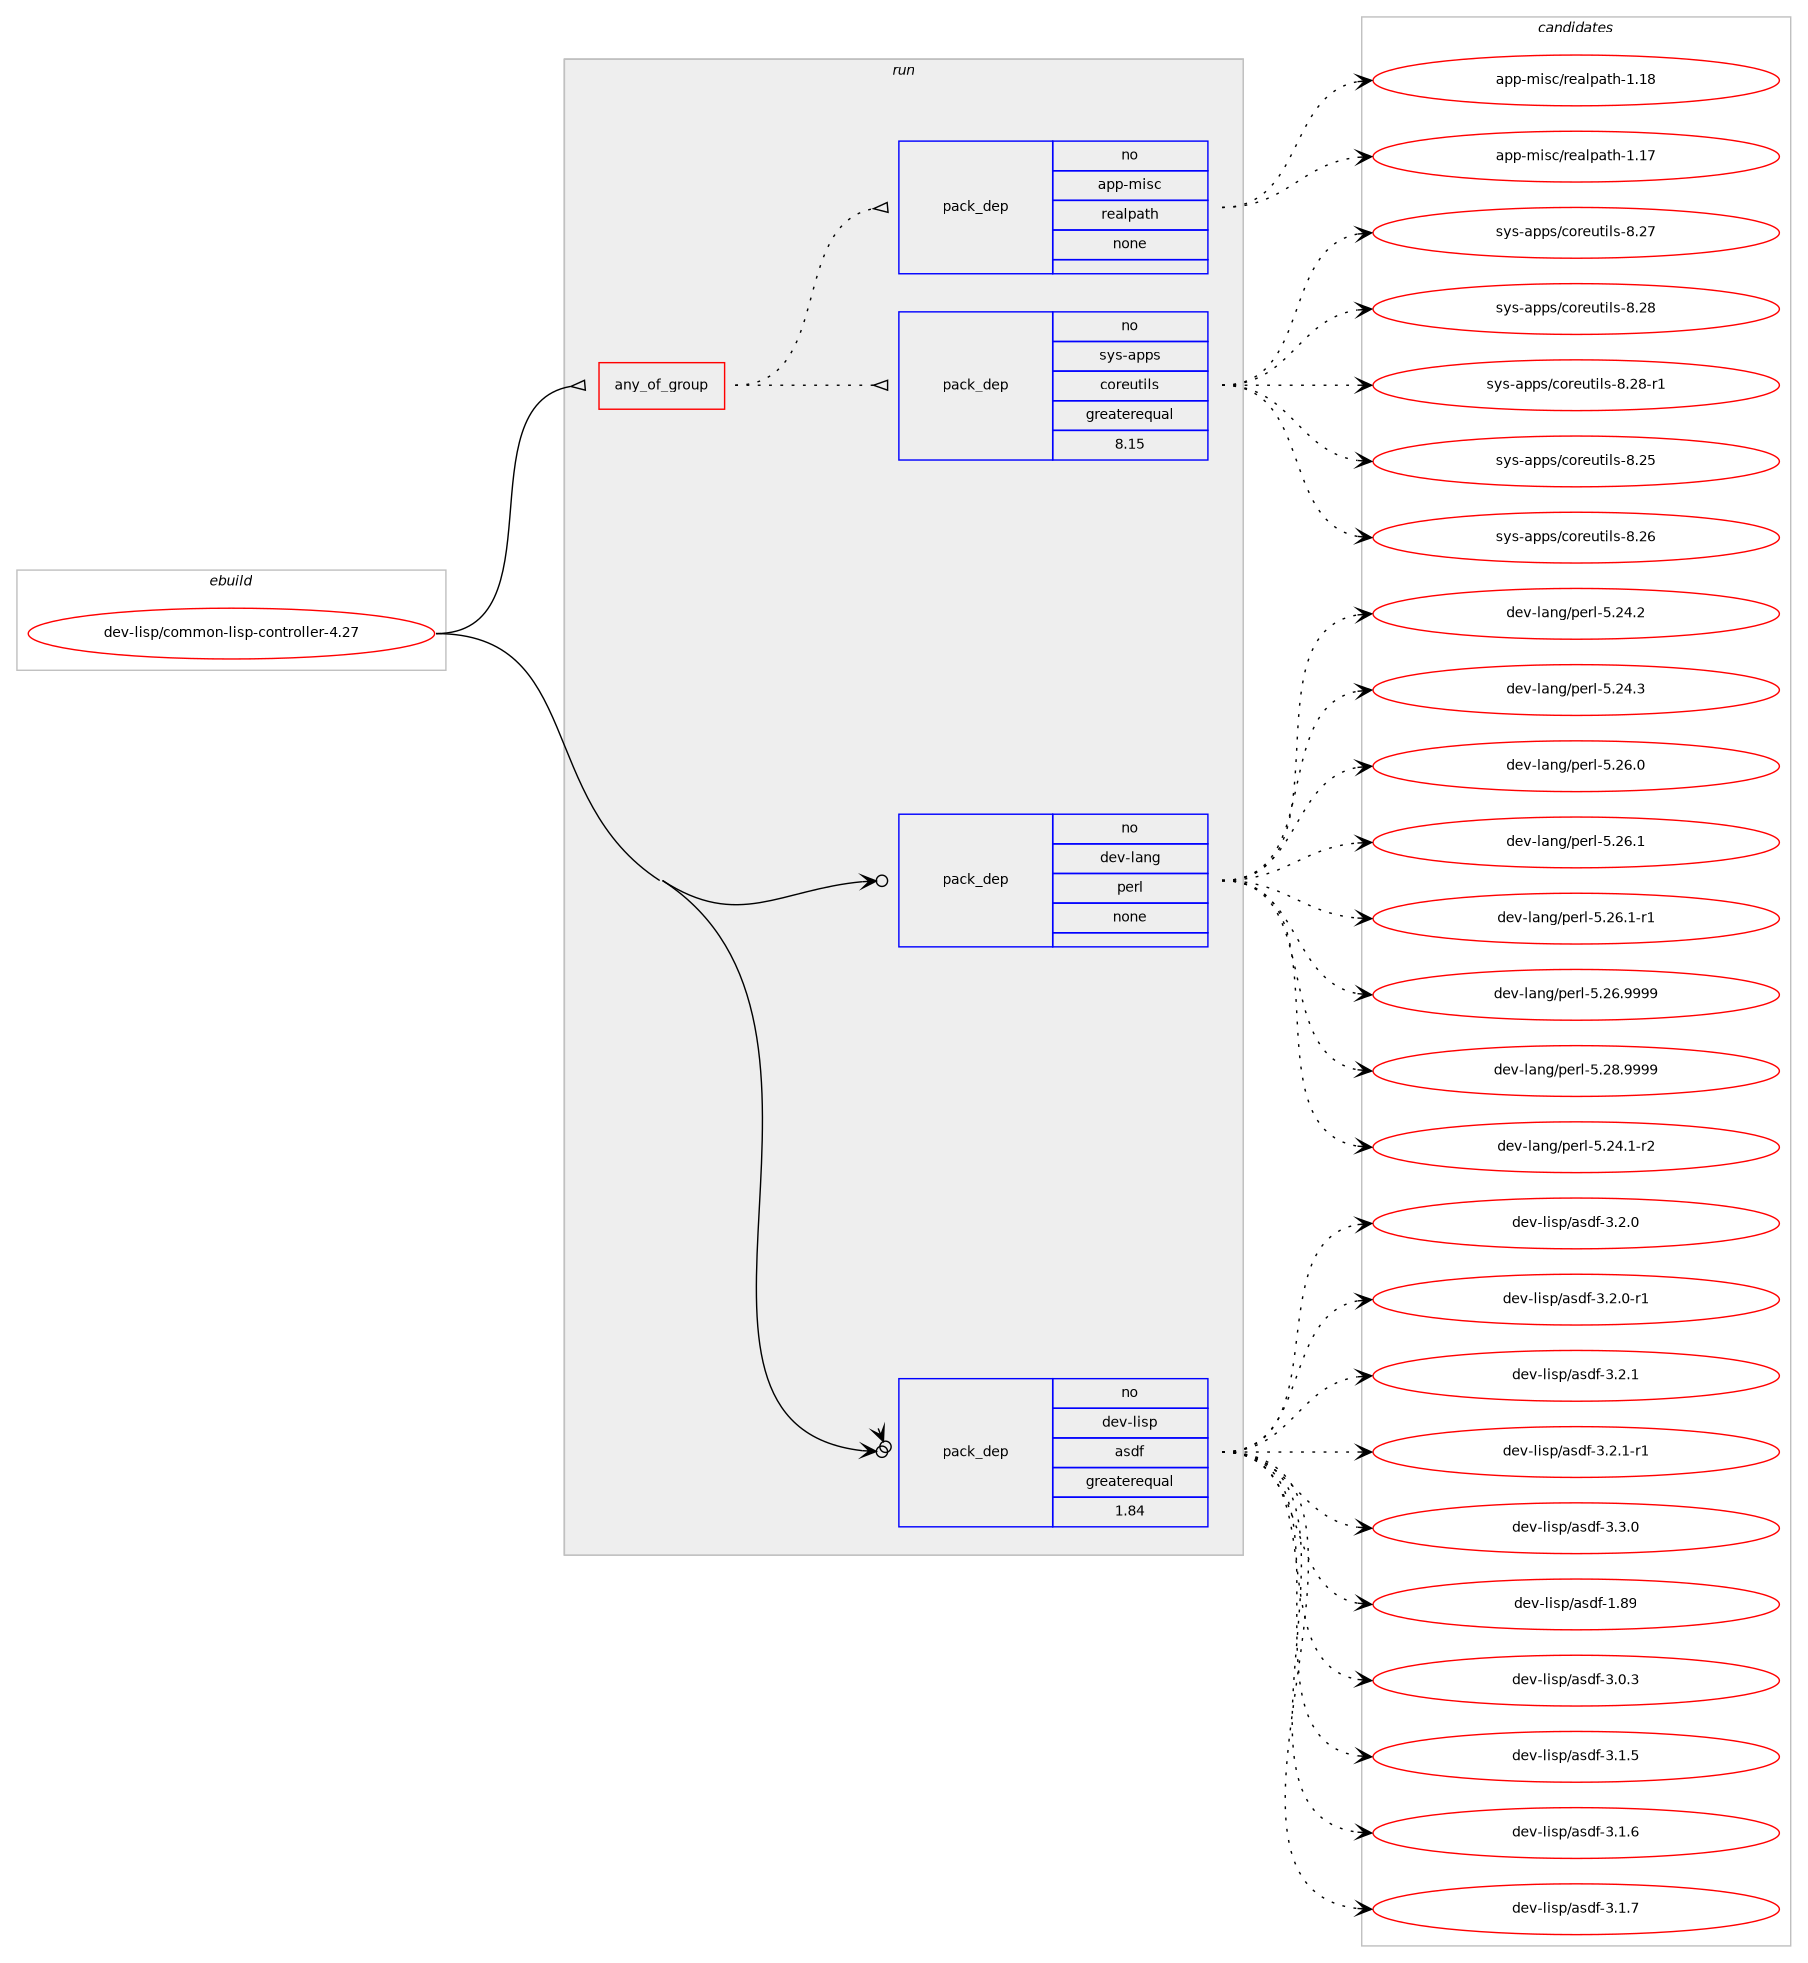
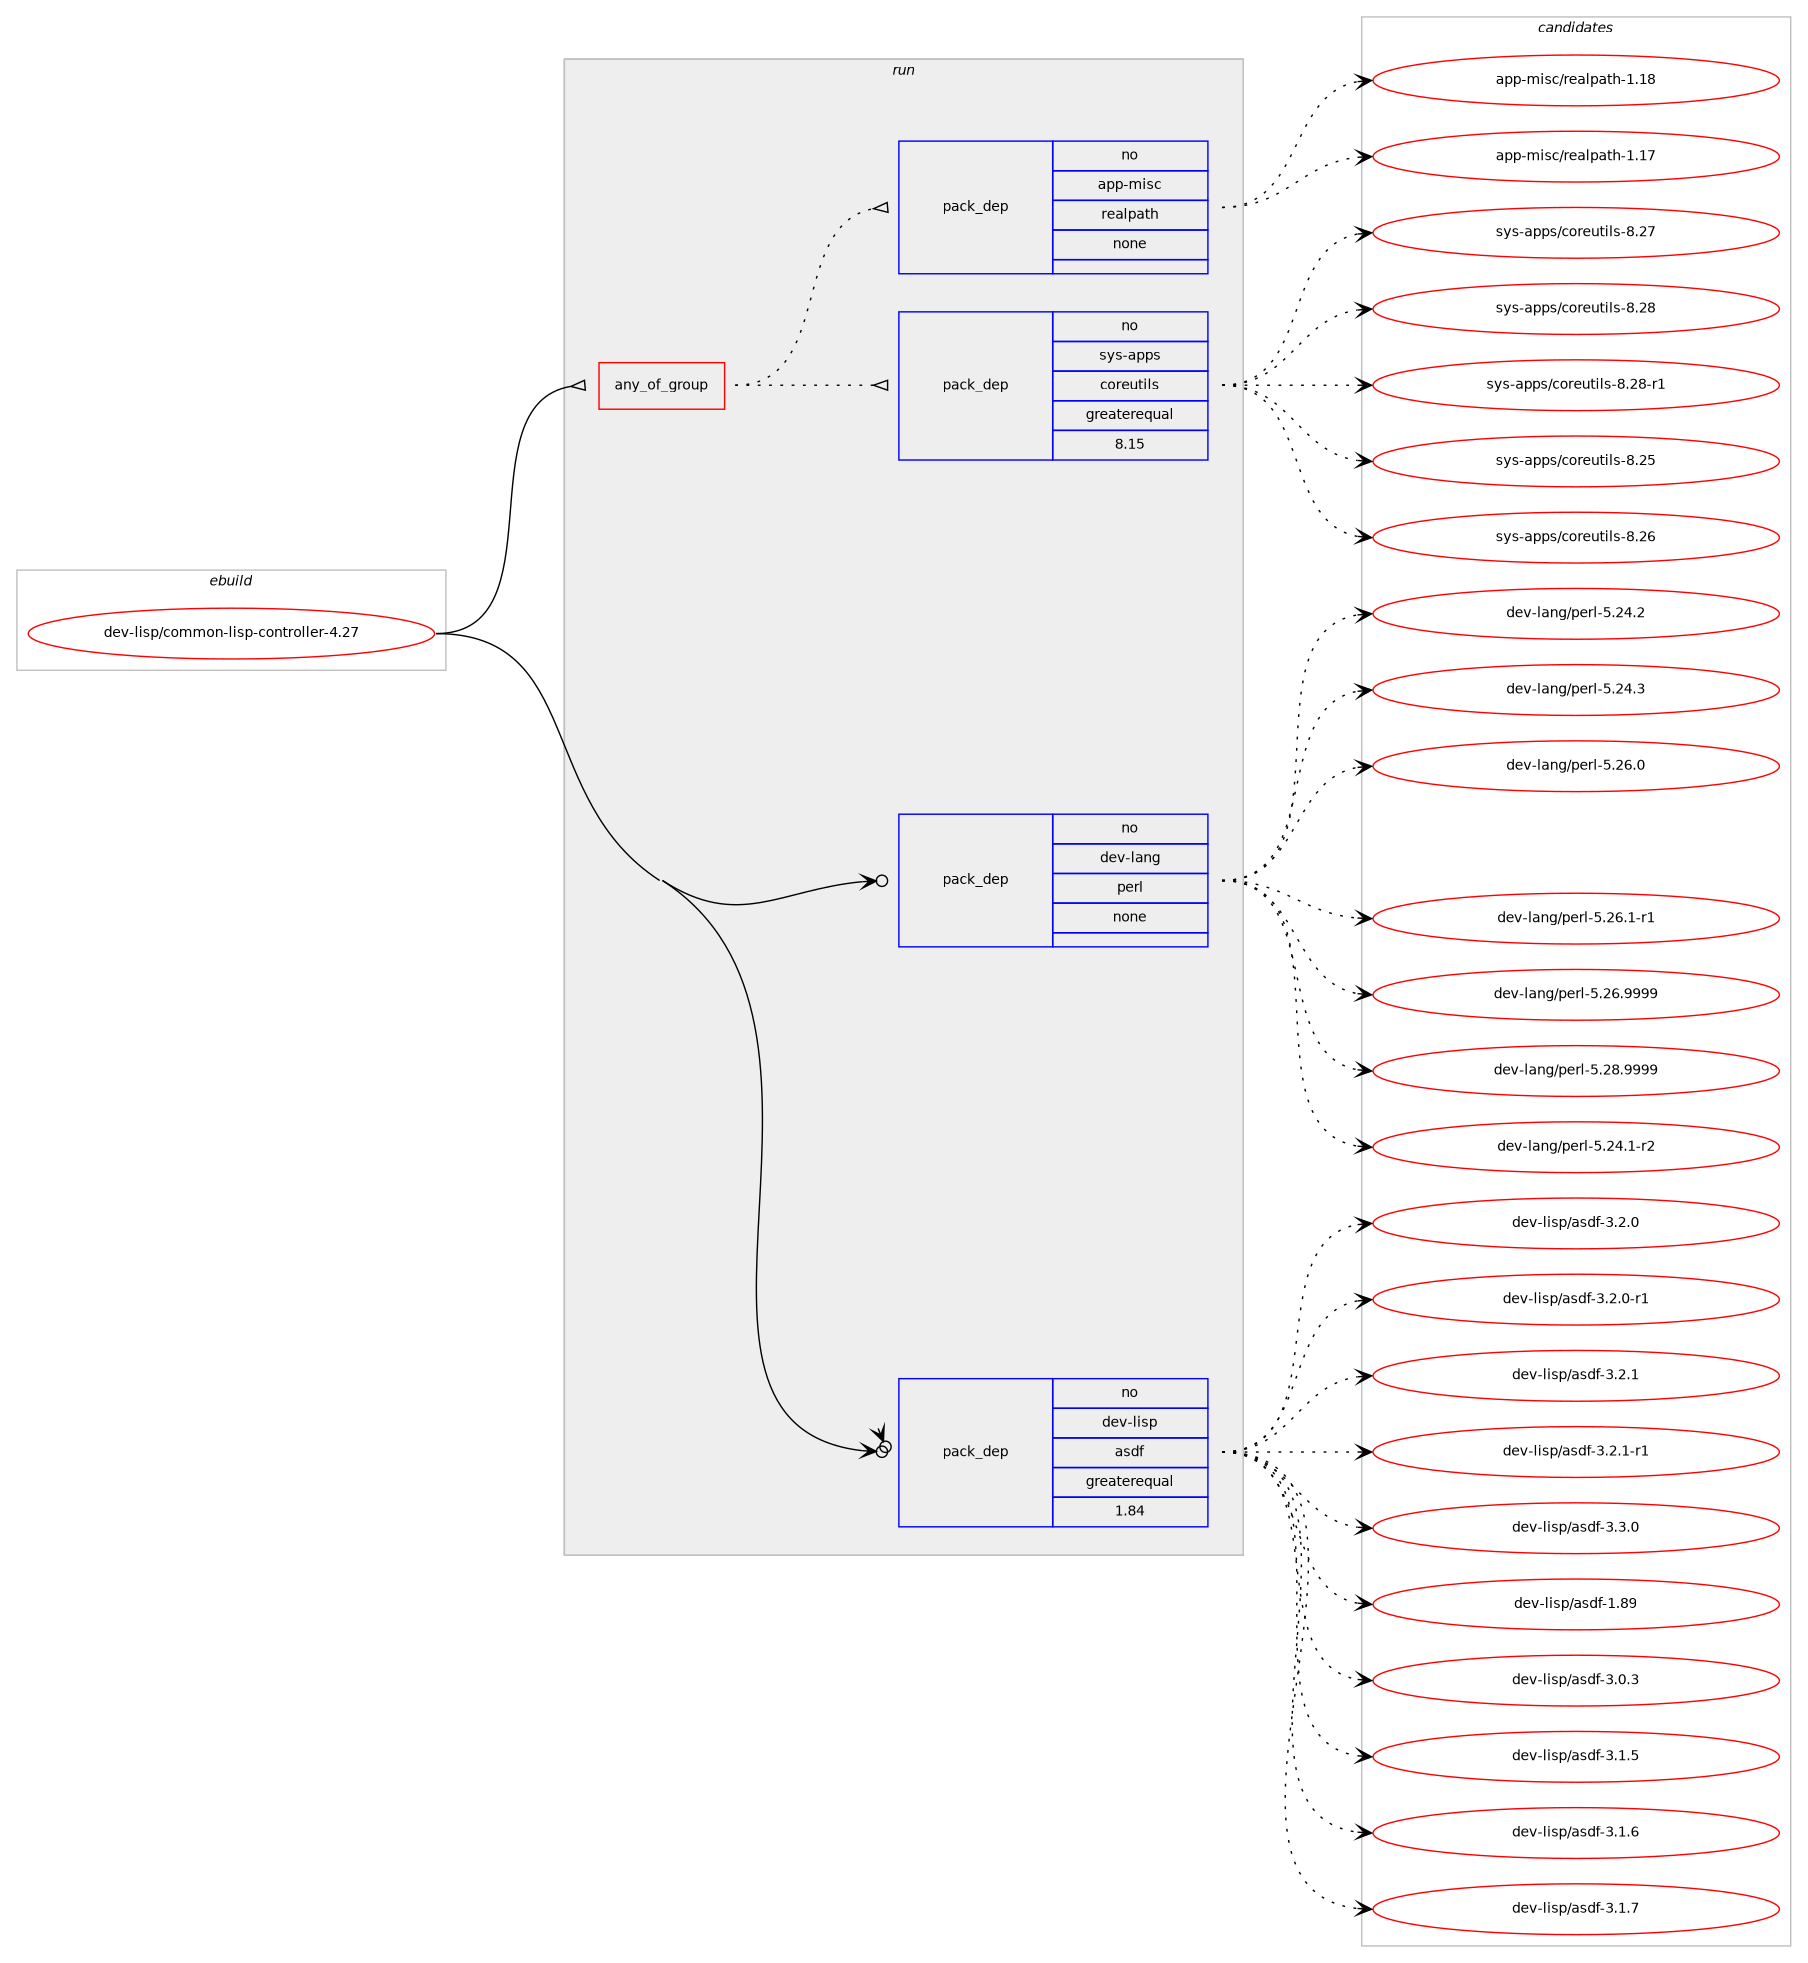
(1576, 842) -> none
